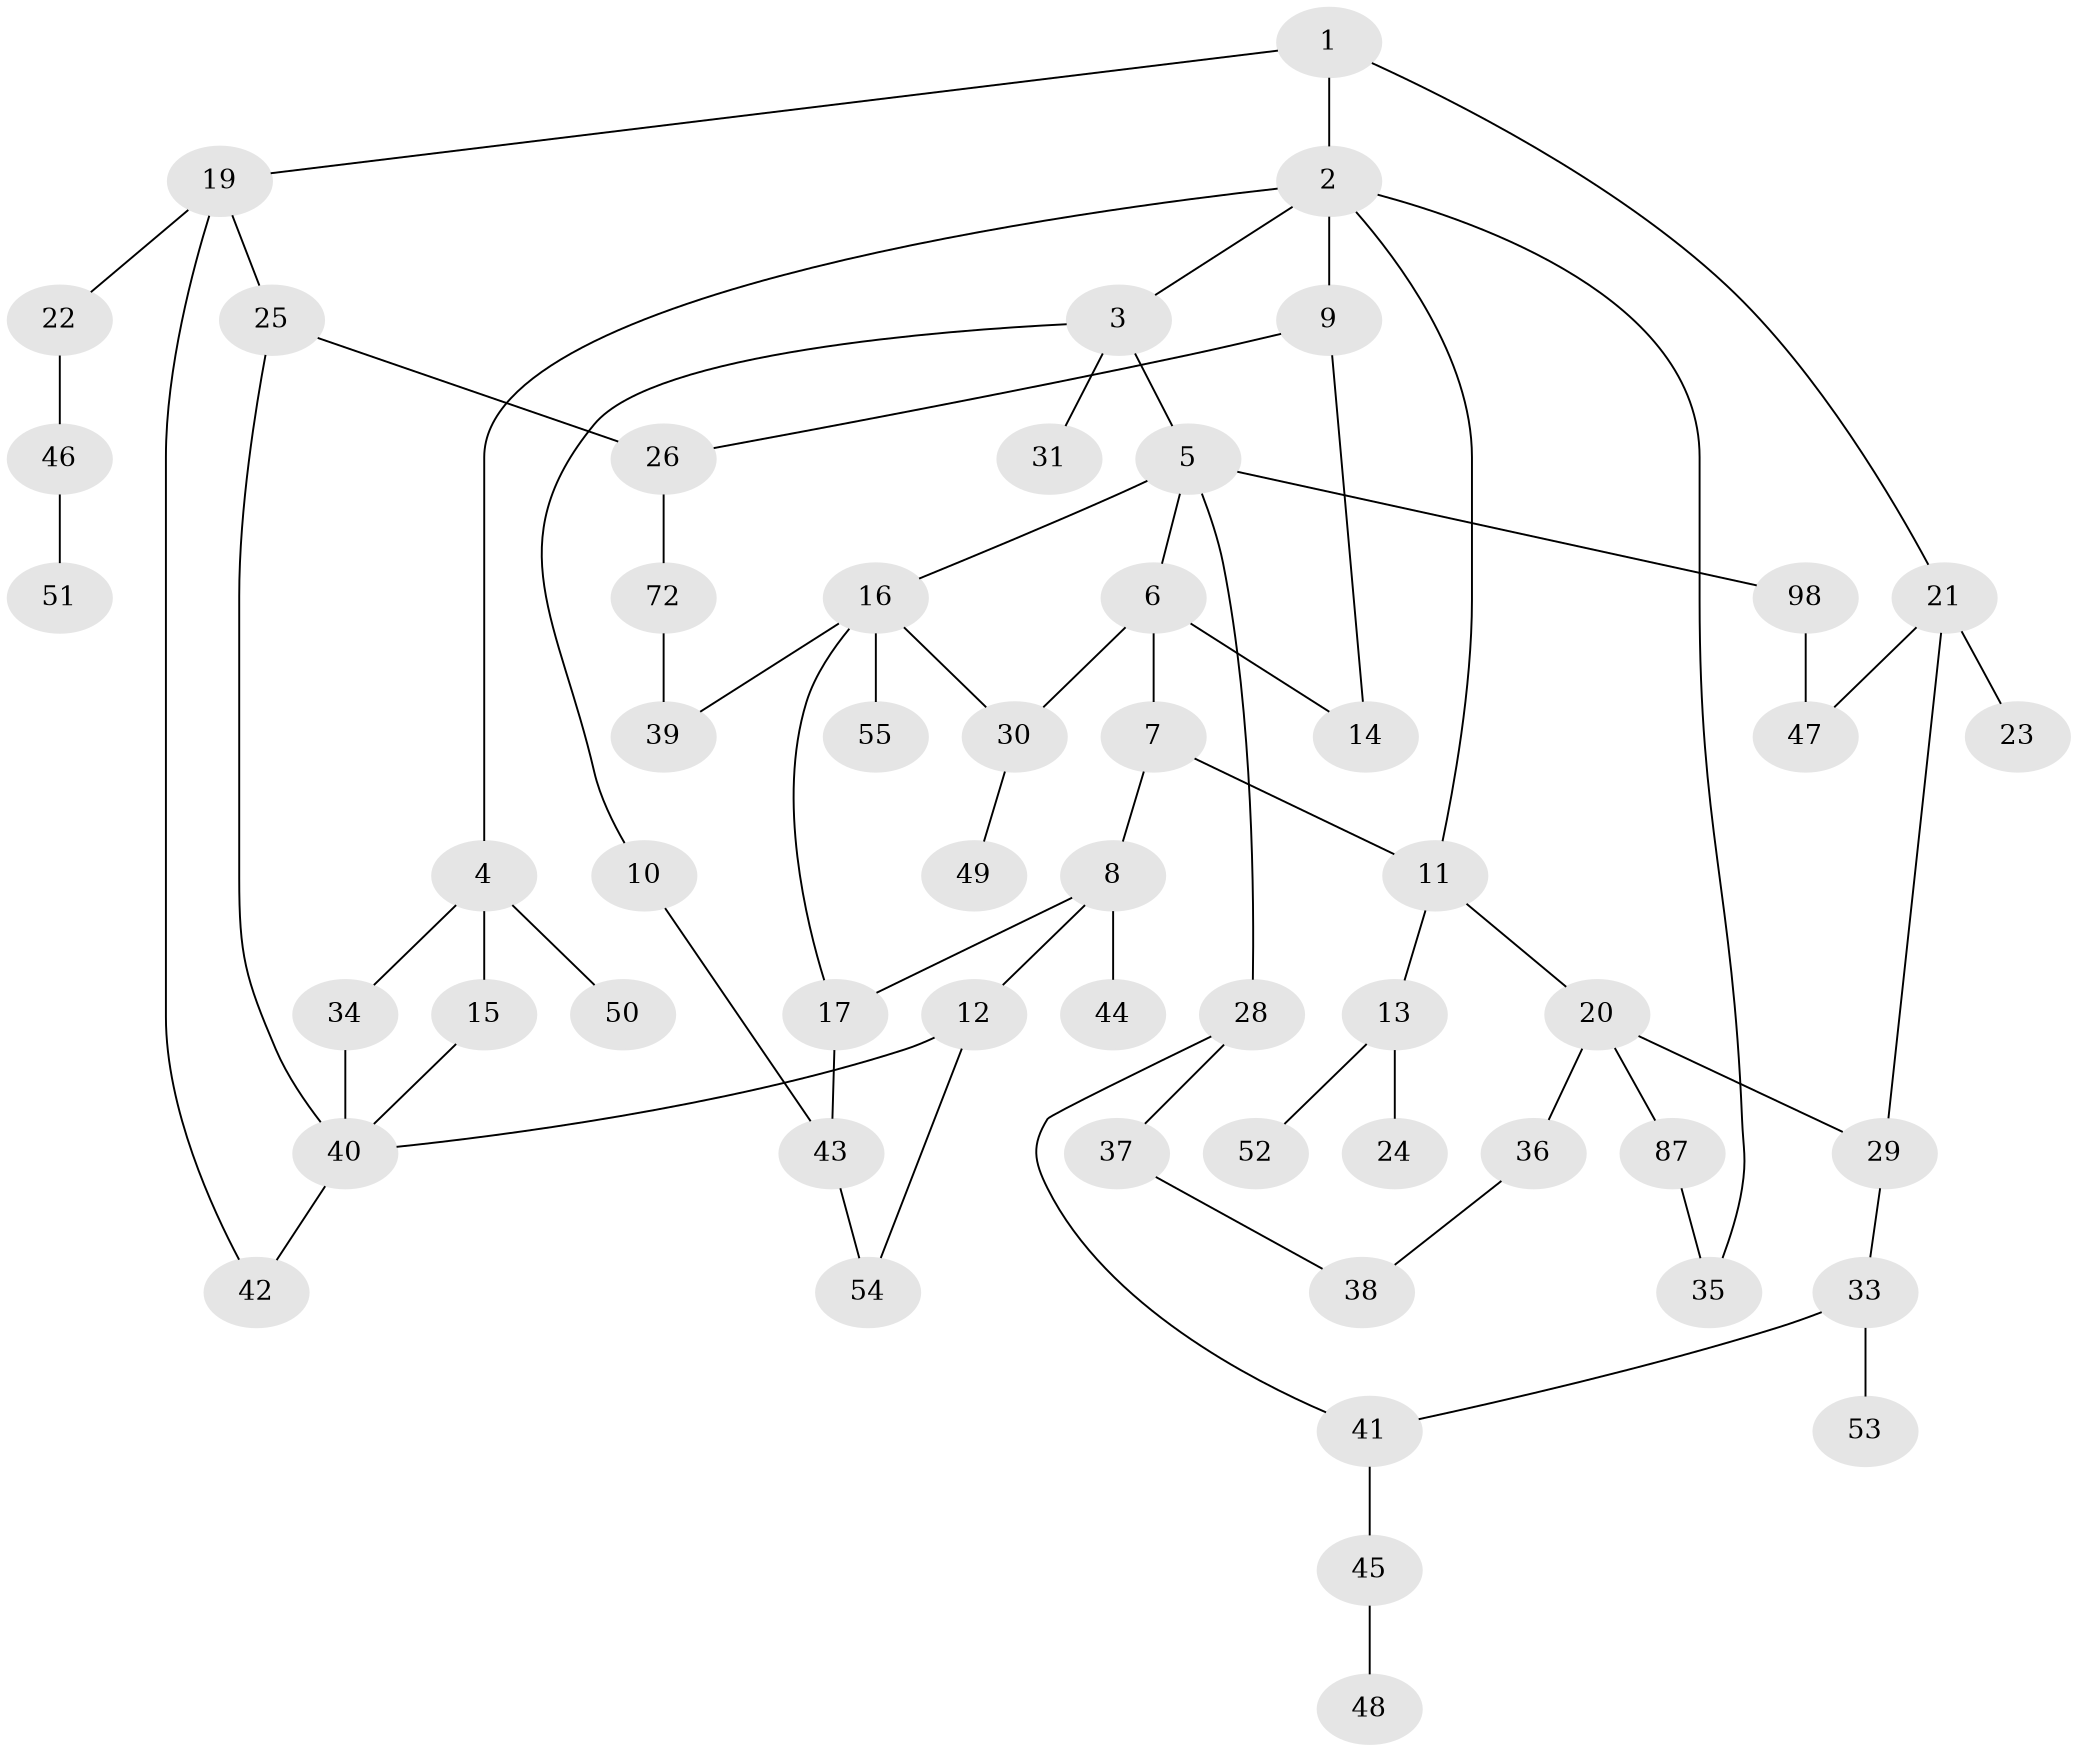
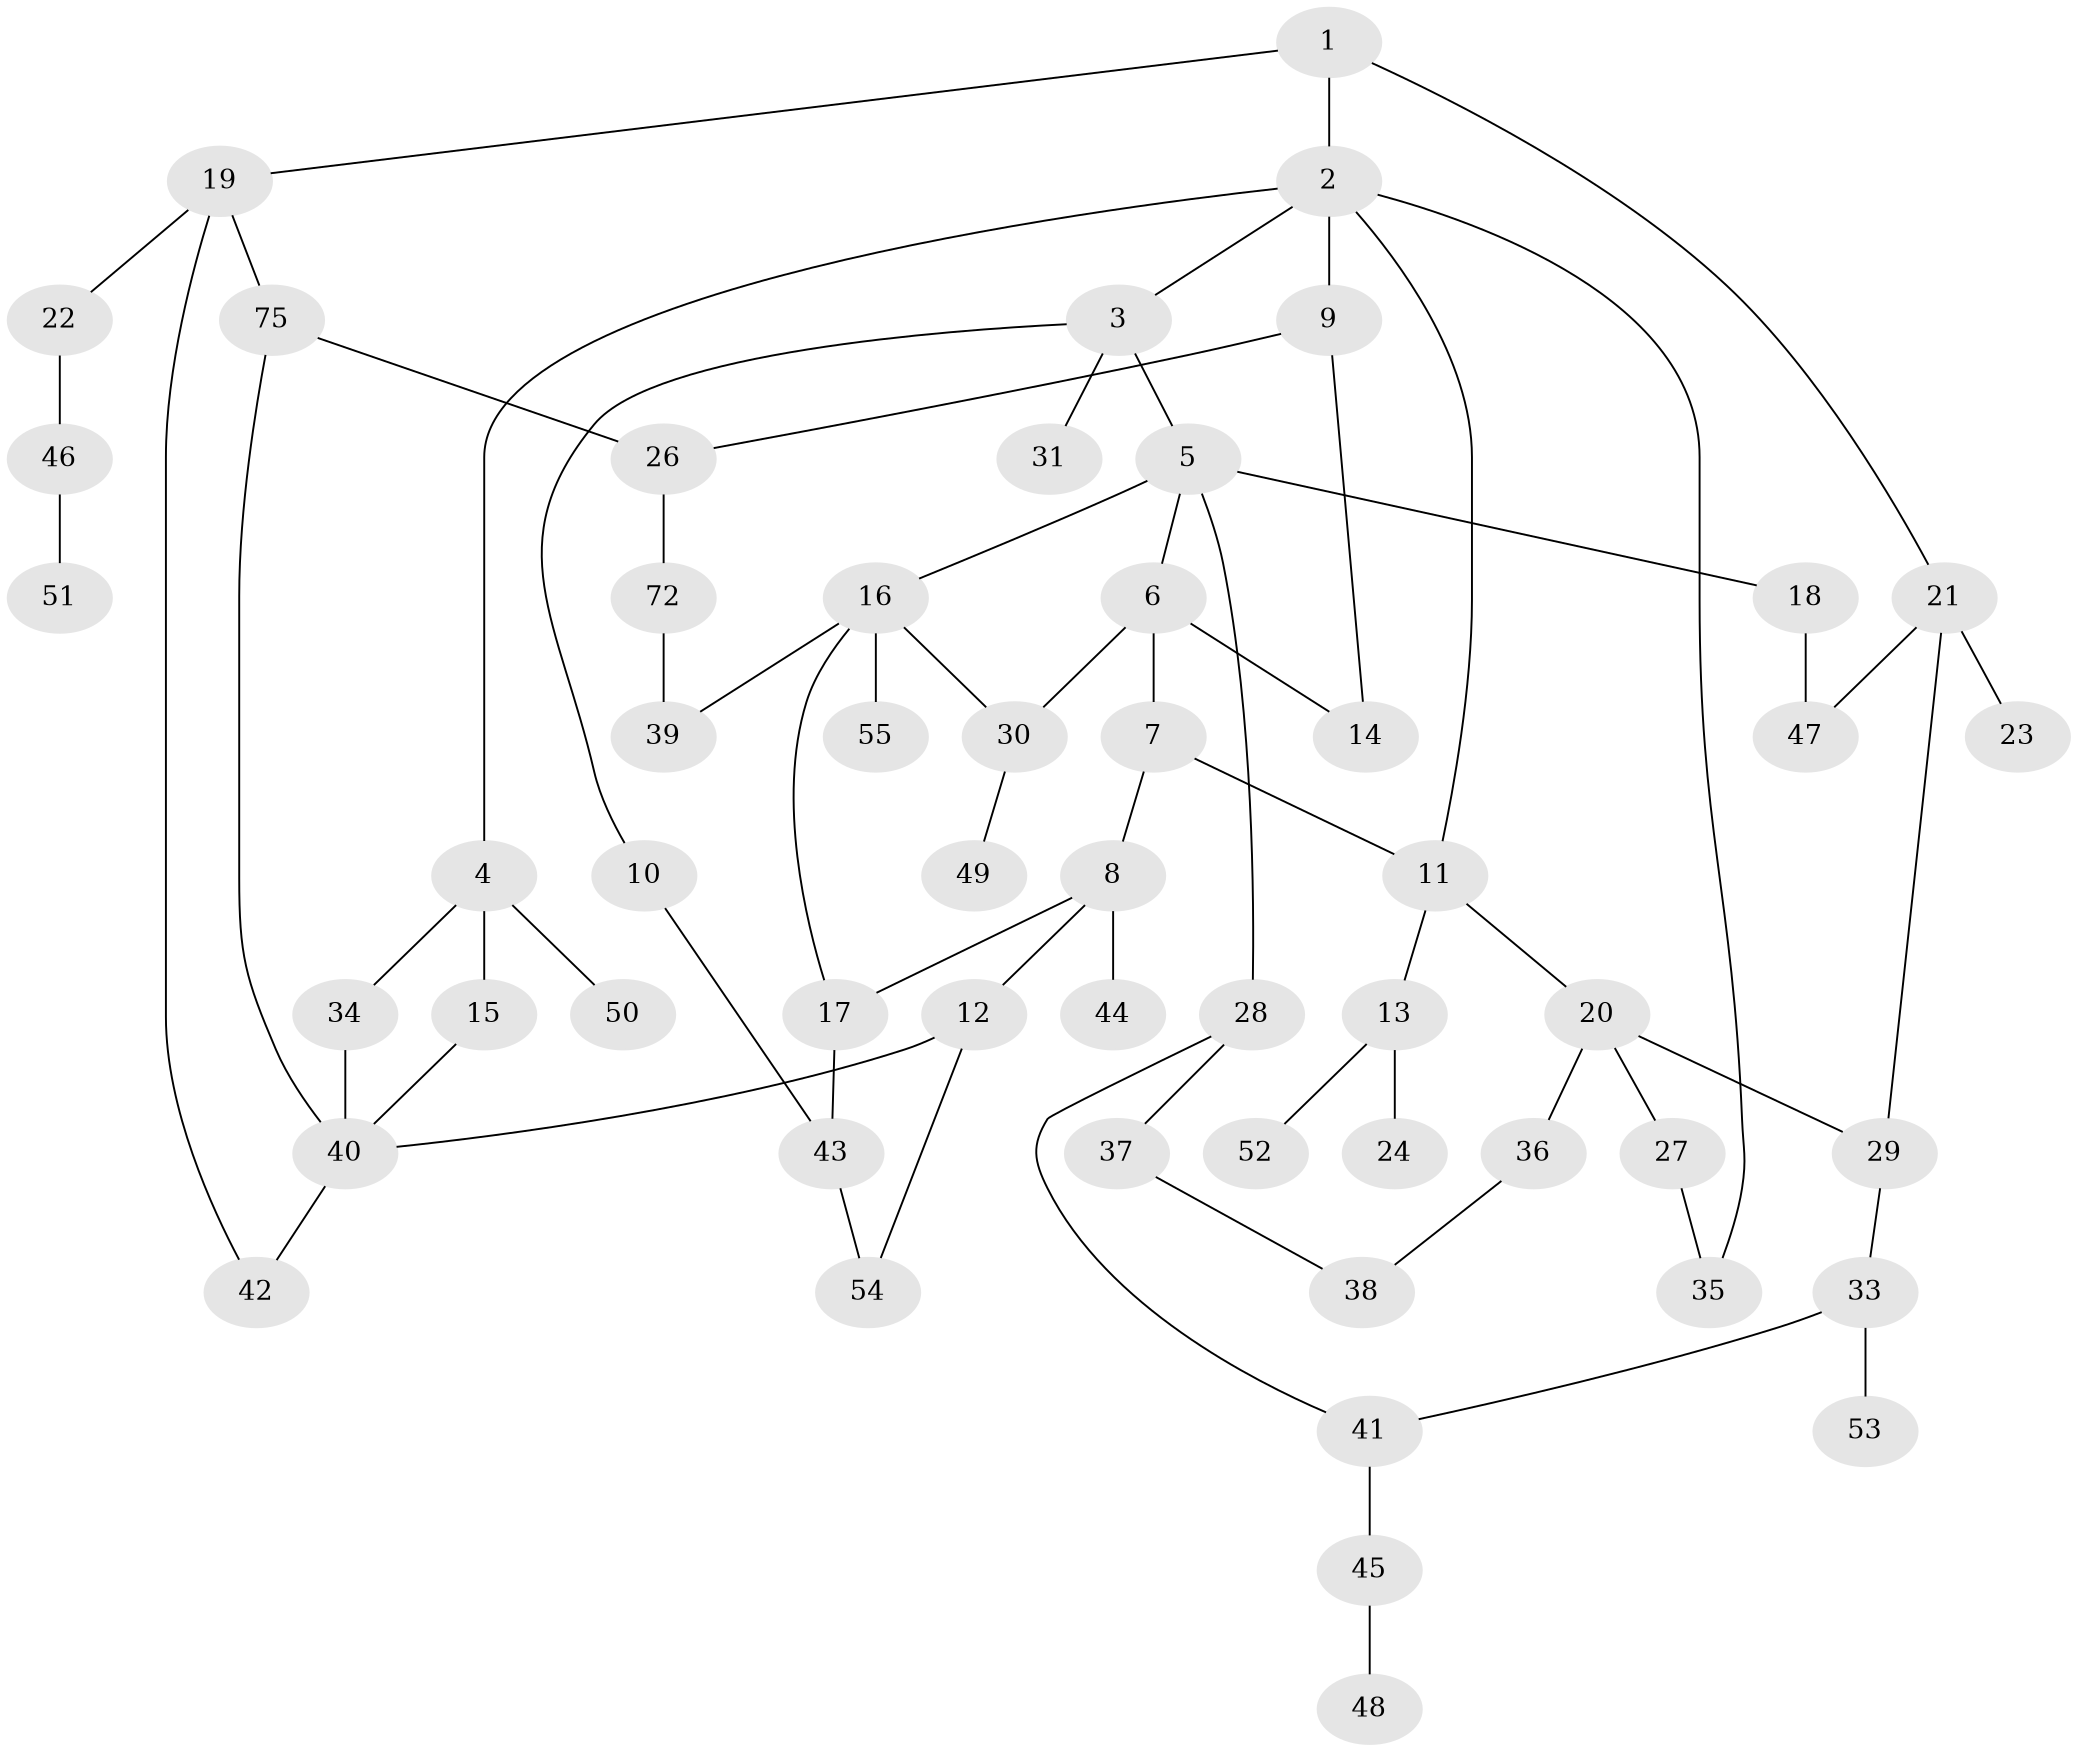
(272, 320) -> (272, 320)
(1806, 598) -> (1806, 598)
(1673, 1154) -> (1673, 1154)
